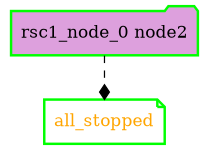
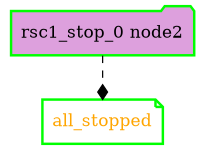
(104, 33) -> (103, 33)
